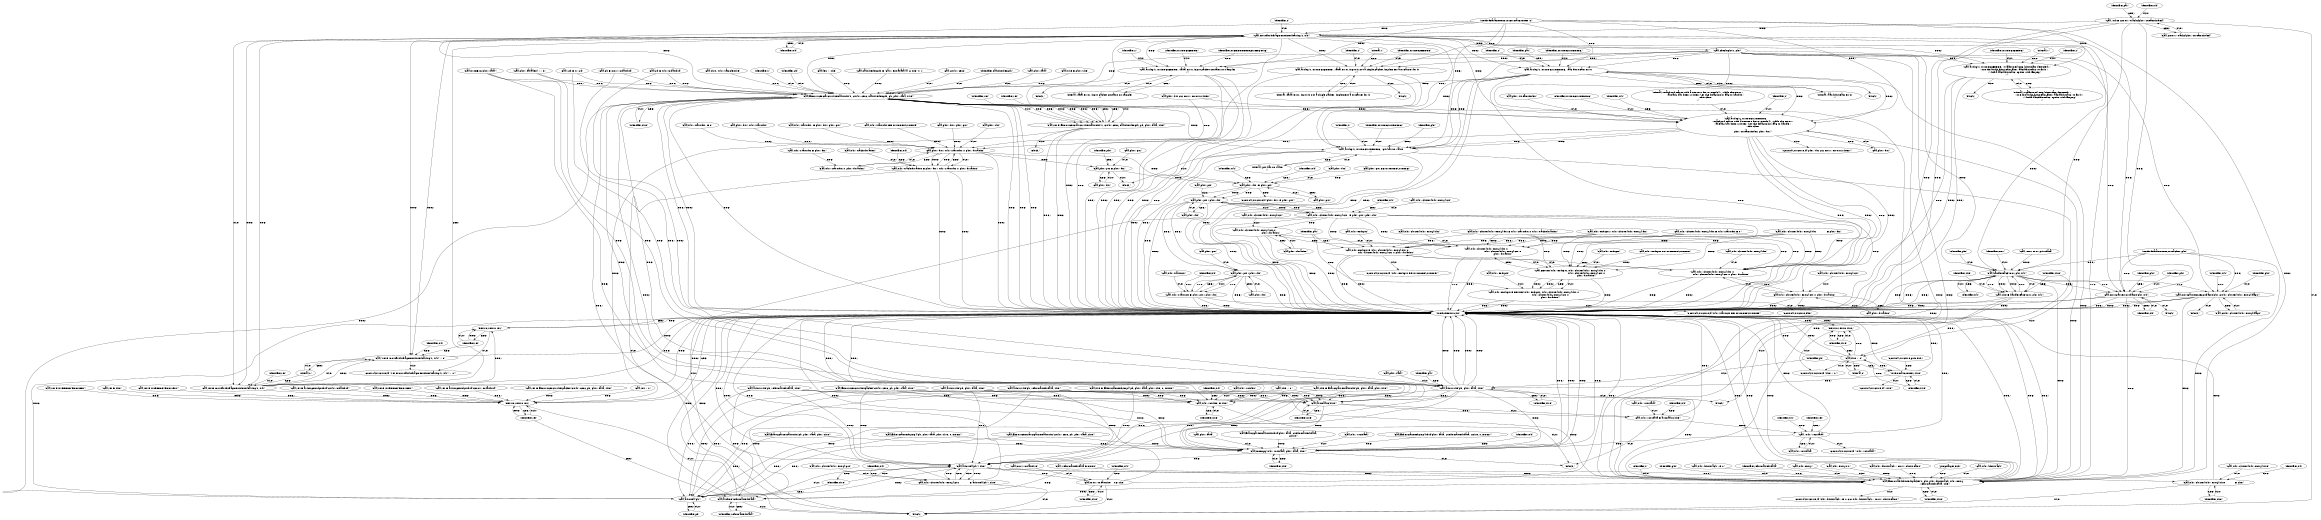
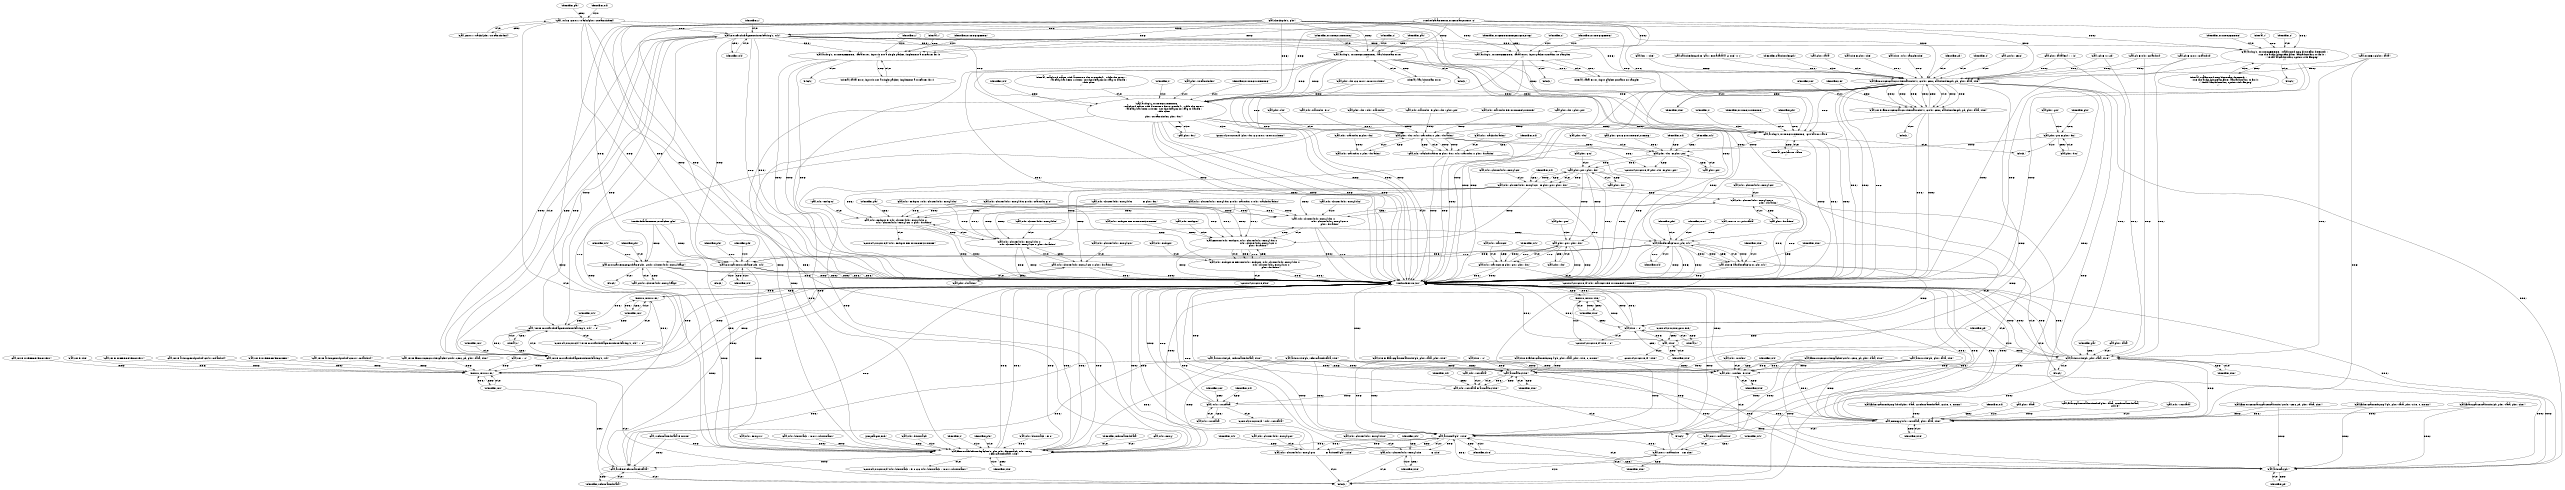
(1474, 43) -> (1026, 28)
(1034, 160) -> (1541, 145)
(1828, 321) -> (1574, 291)
(1906, 373) -> (1668, 343)
none -> (1502, 382)
(690, 499) -> (2278, 469)
